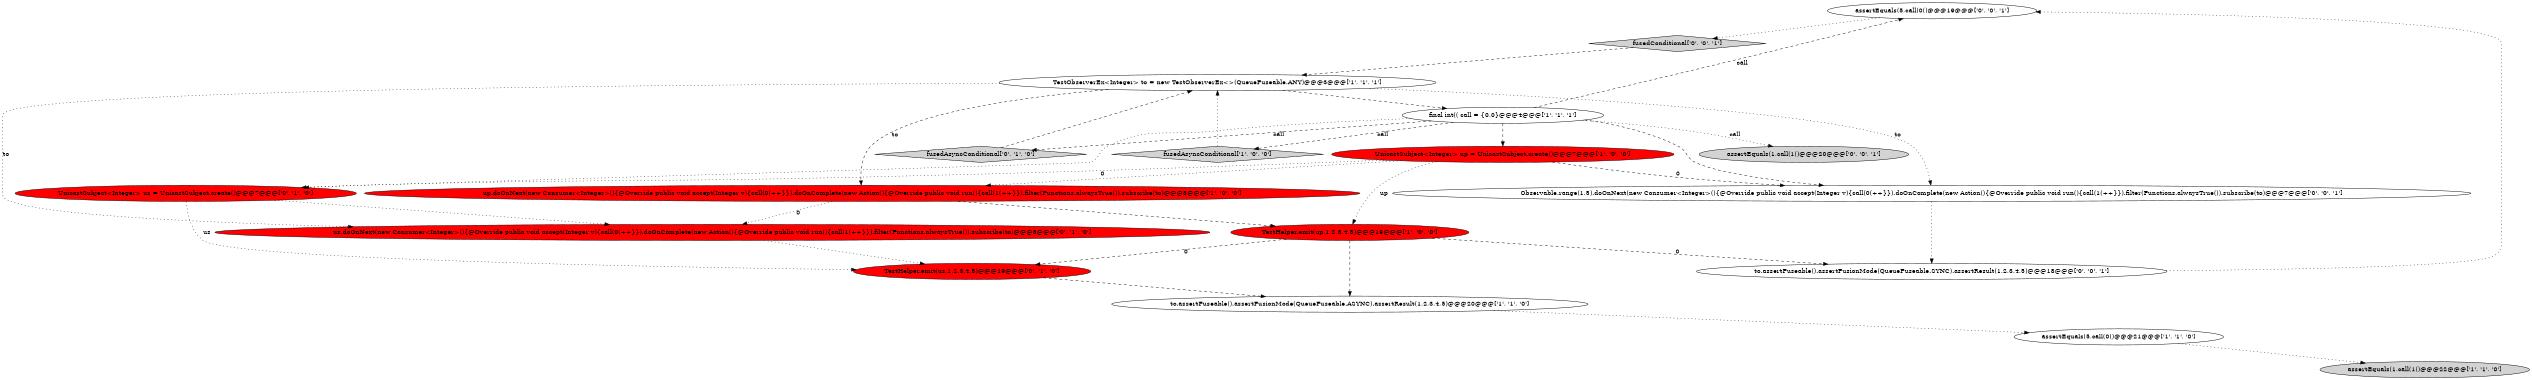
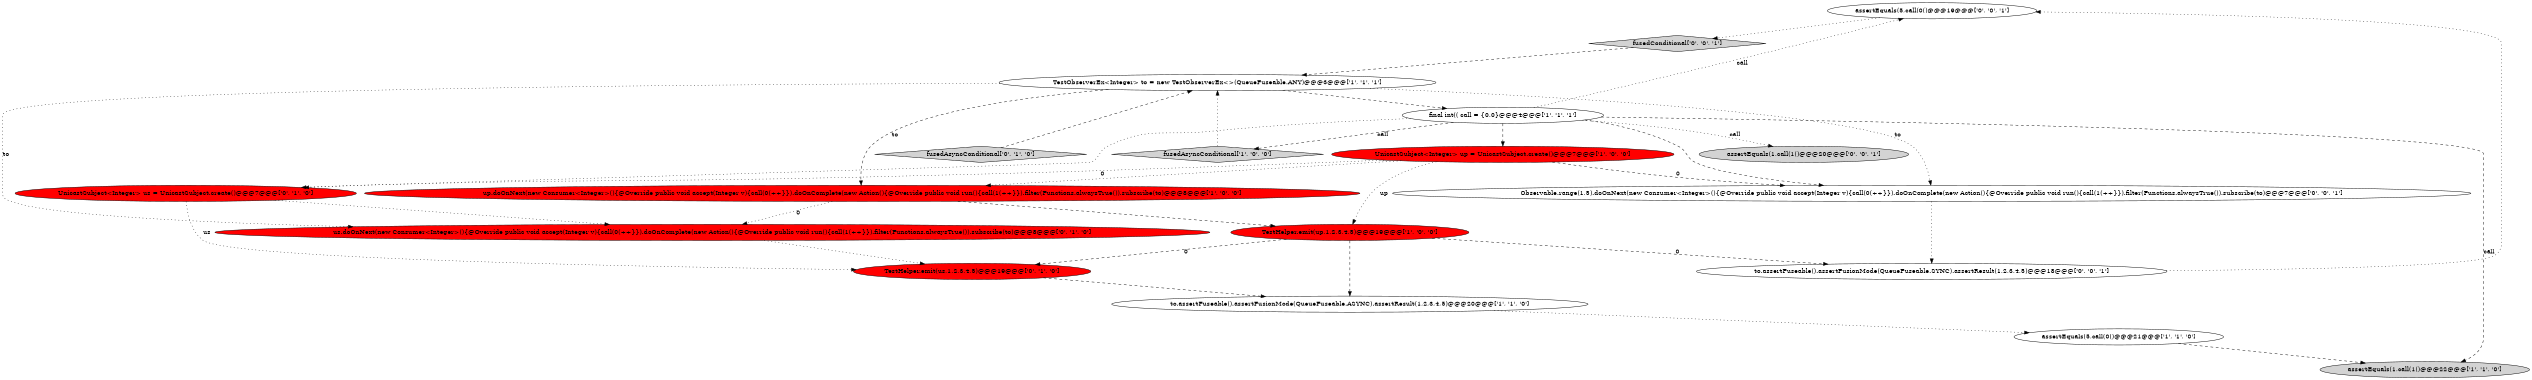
(1717, 65) -> (1717, 65)
(1234, 135) -> (2150, 129)
(2270, 353) -> (2270, 353)
